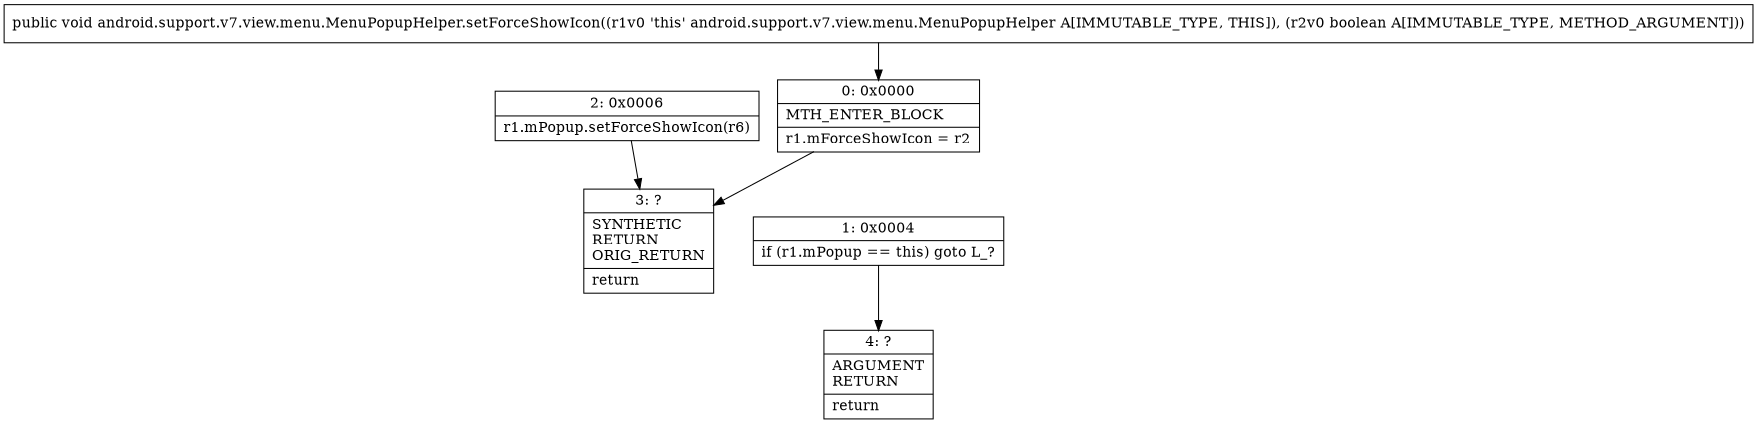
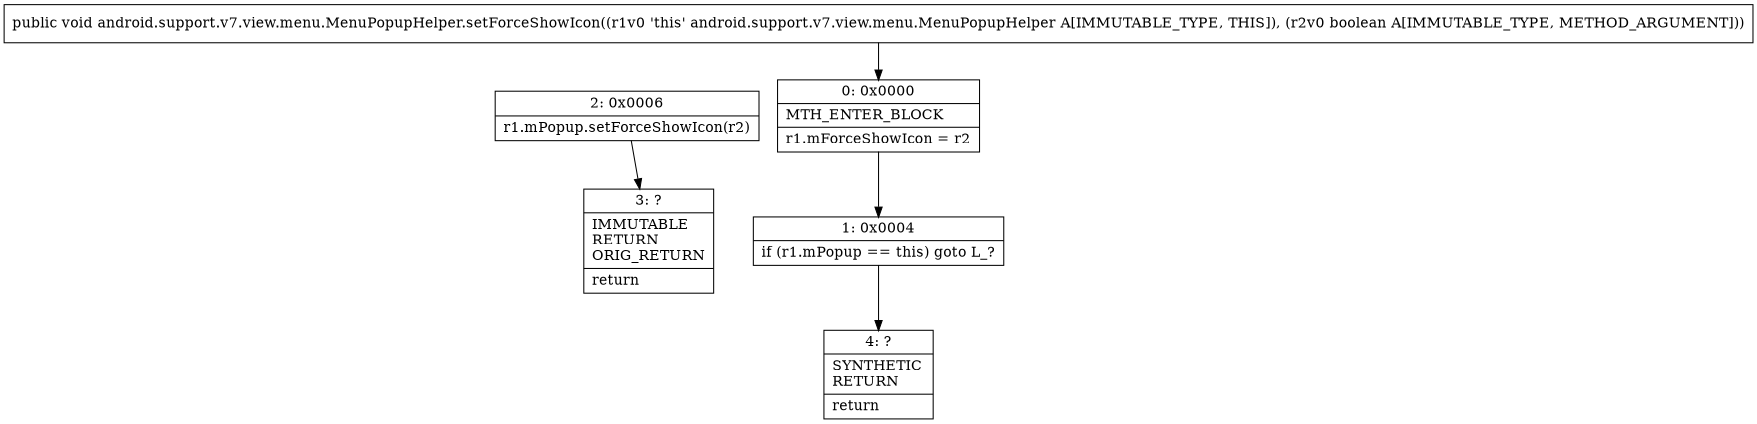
(627, 128) -> (627, 128)
(768, 176) -> (879, 179)
(637, 225) -> (640, 225)
(879, 366) -> (878, 366)
